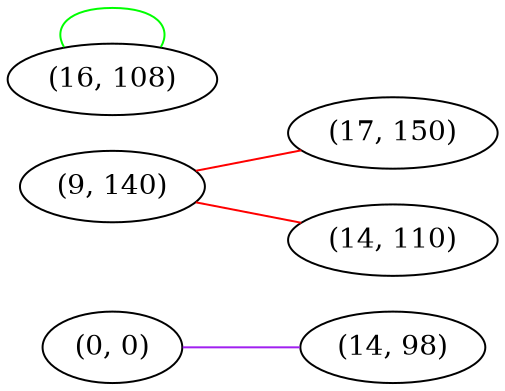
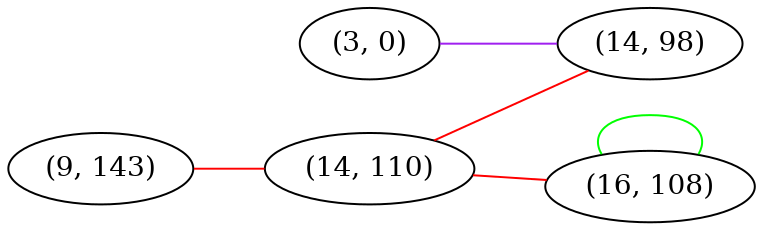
none -> (511, 105)
(393, 133) -> none
none -> (510, 178)
(112, 187) -> (101, 169)
(112, 347) -> (370, 44)
